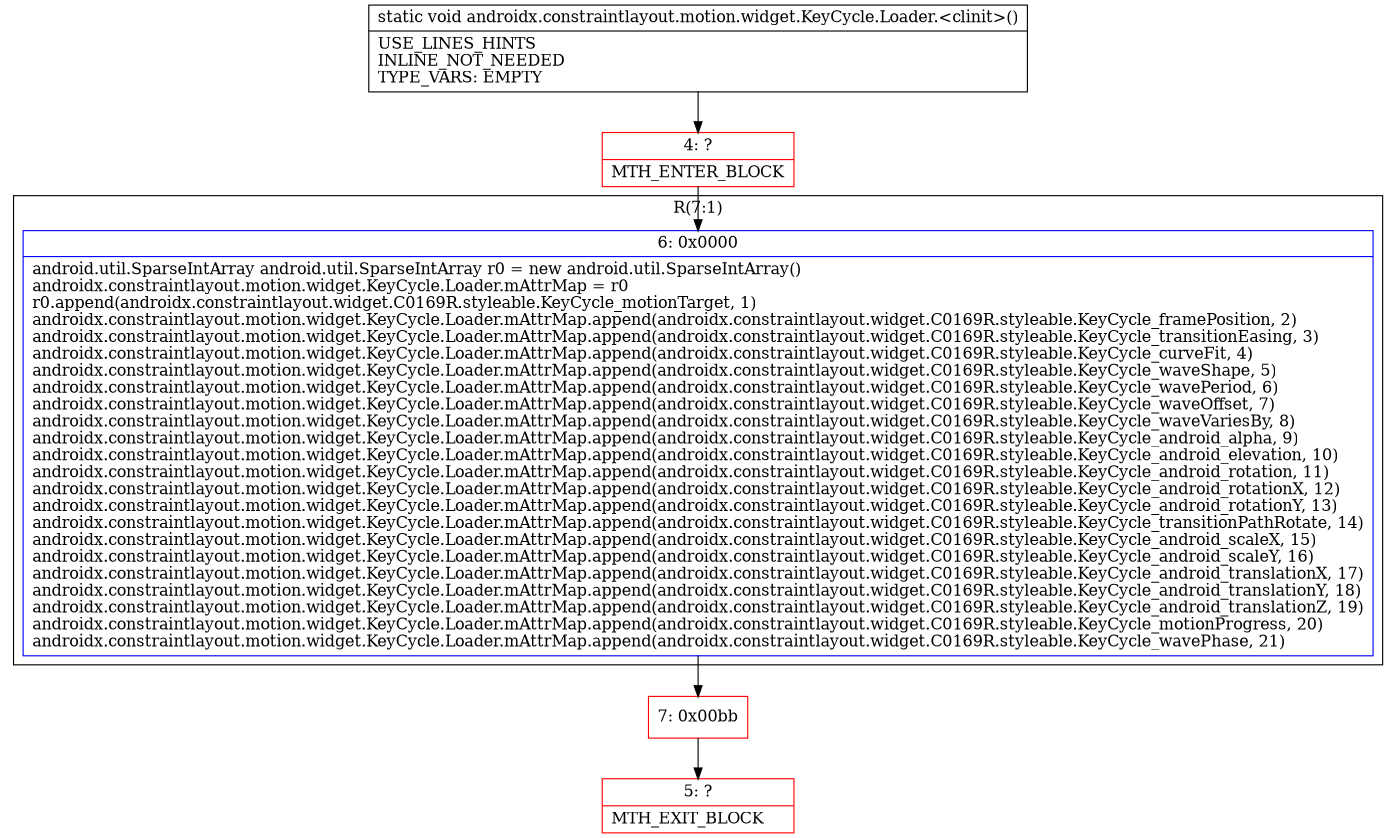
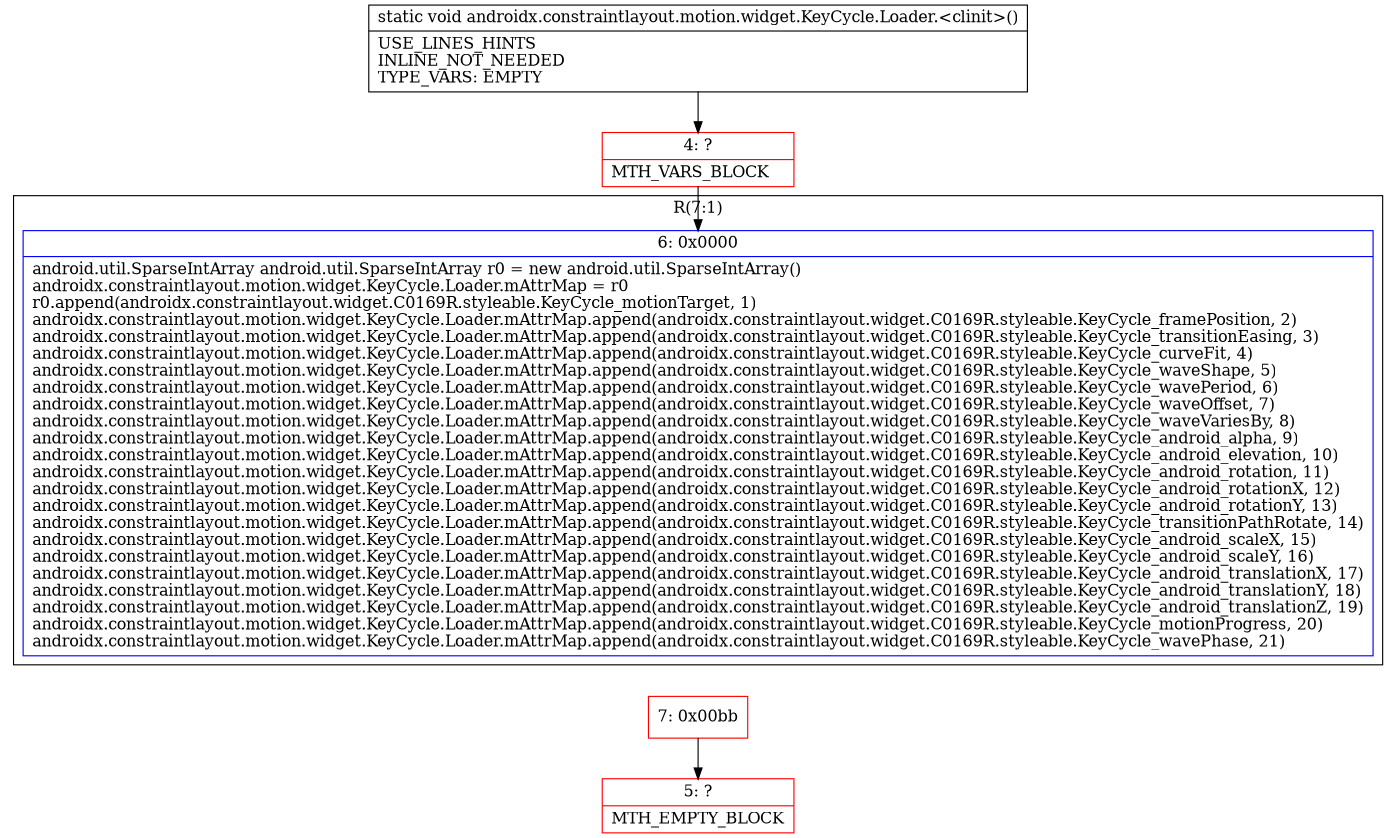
(698, 173) -> (690, 173)
(698, 672) -> none
(688, 819) -> (698, 819)
